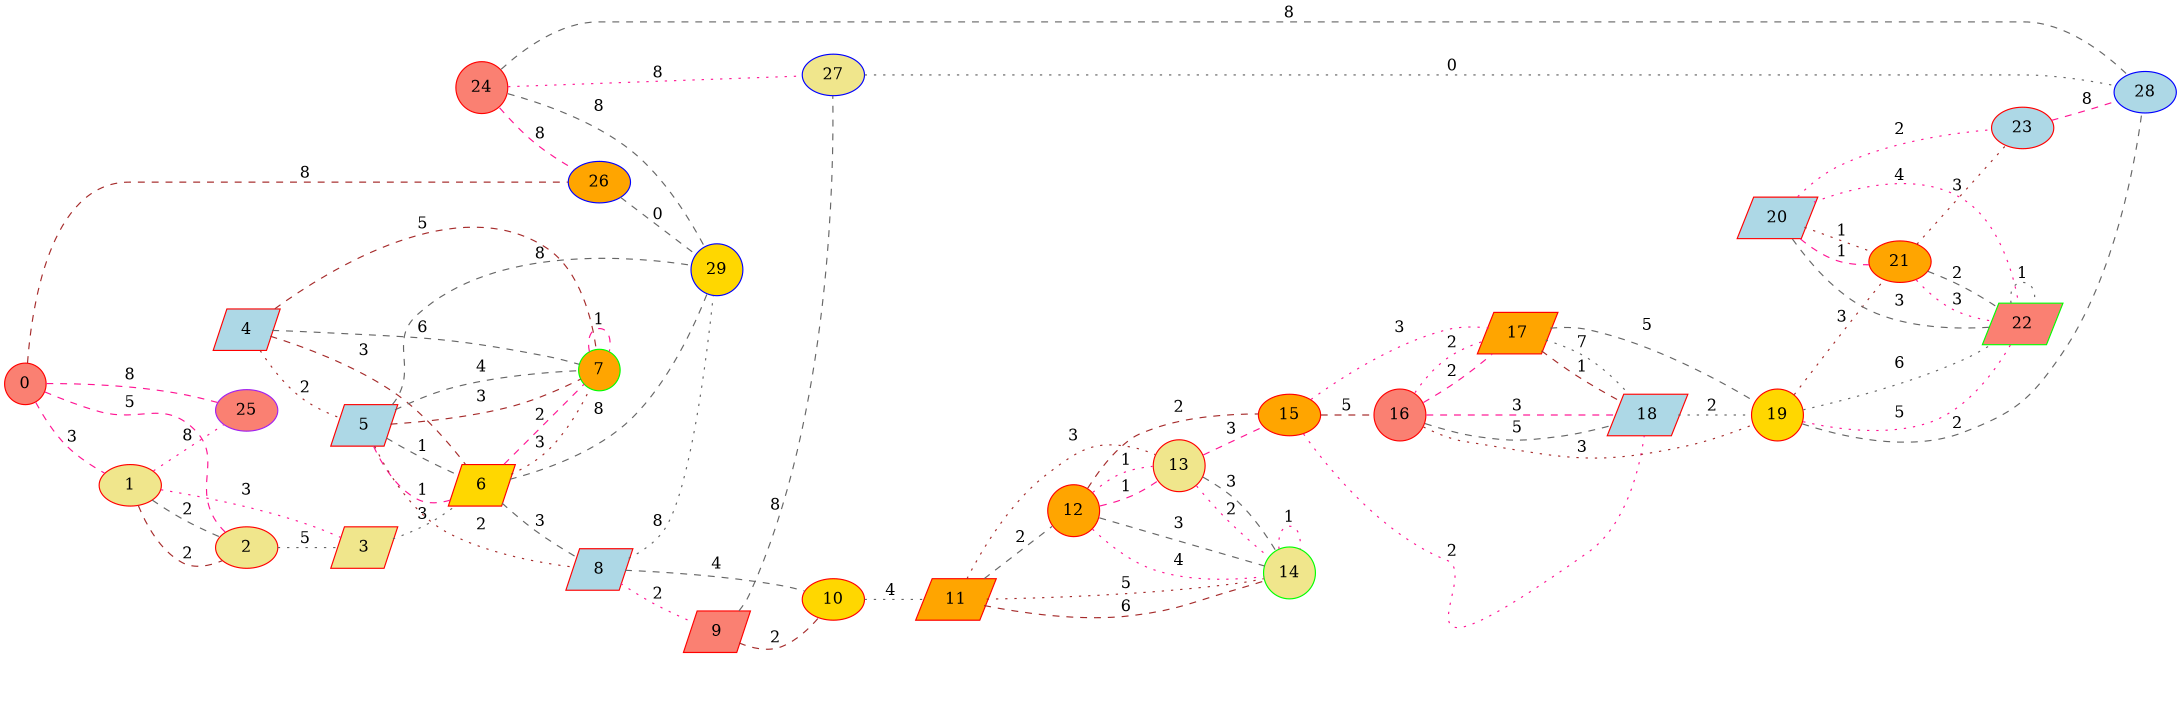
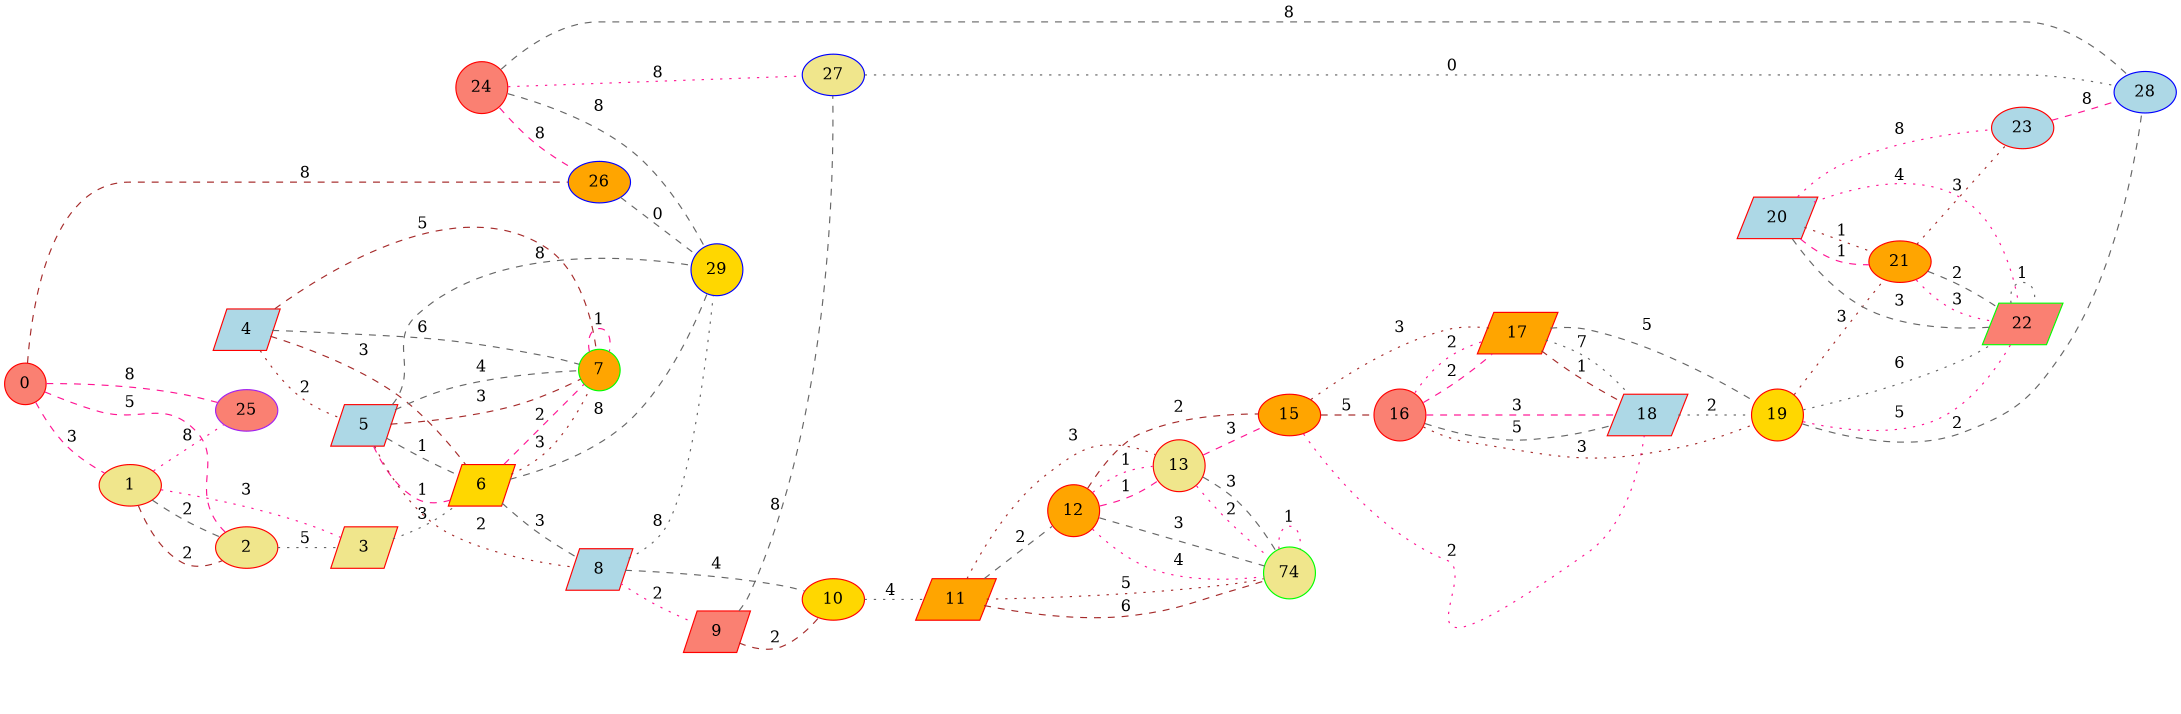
(1900, 130) -> (1900, 130)
(1395, 349) -> (1395, 349)
(1289, 573) -> (1289, 573)
